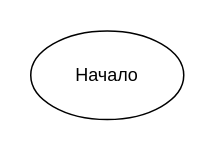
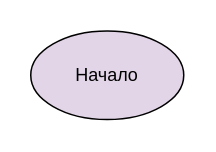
(107, 75) -> (107, 75)
